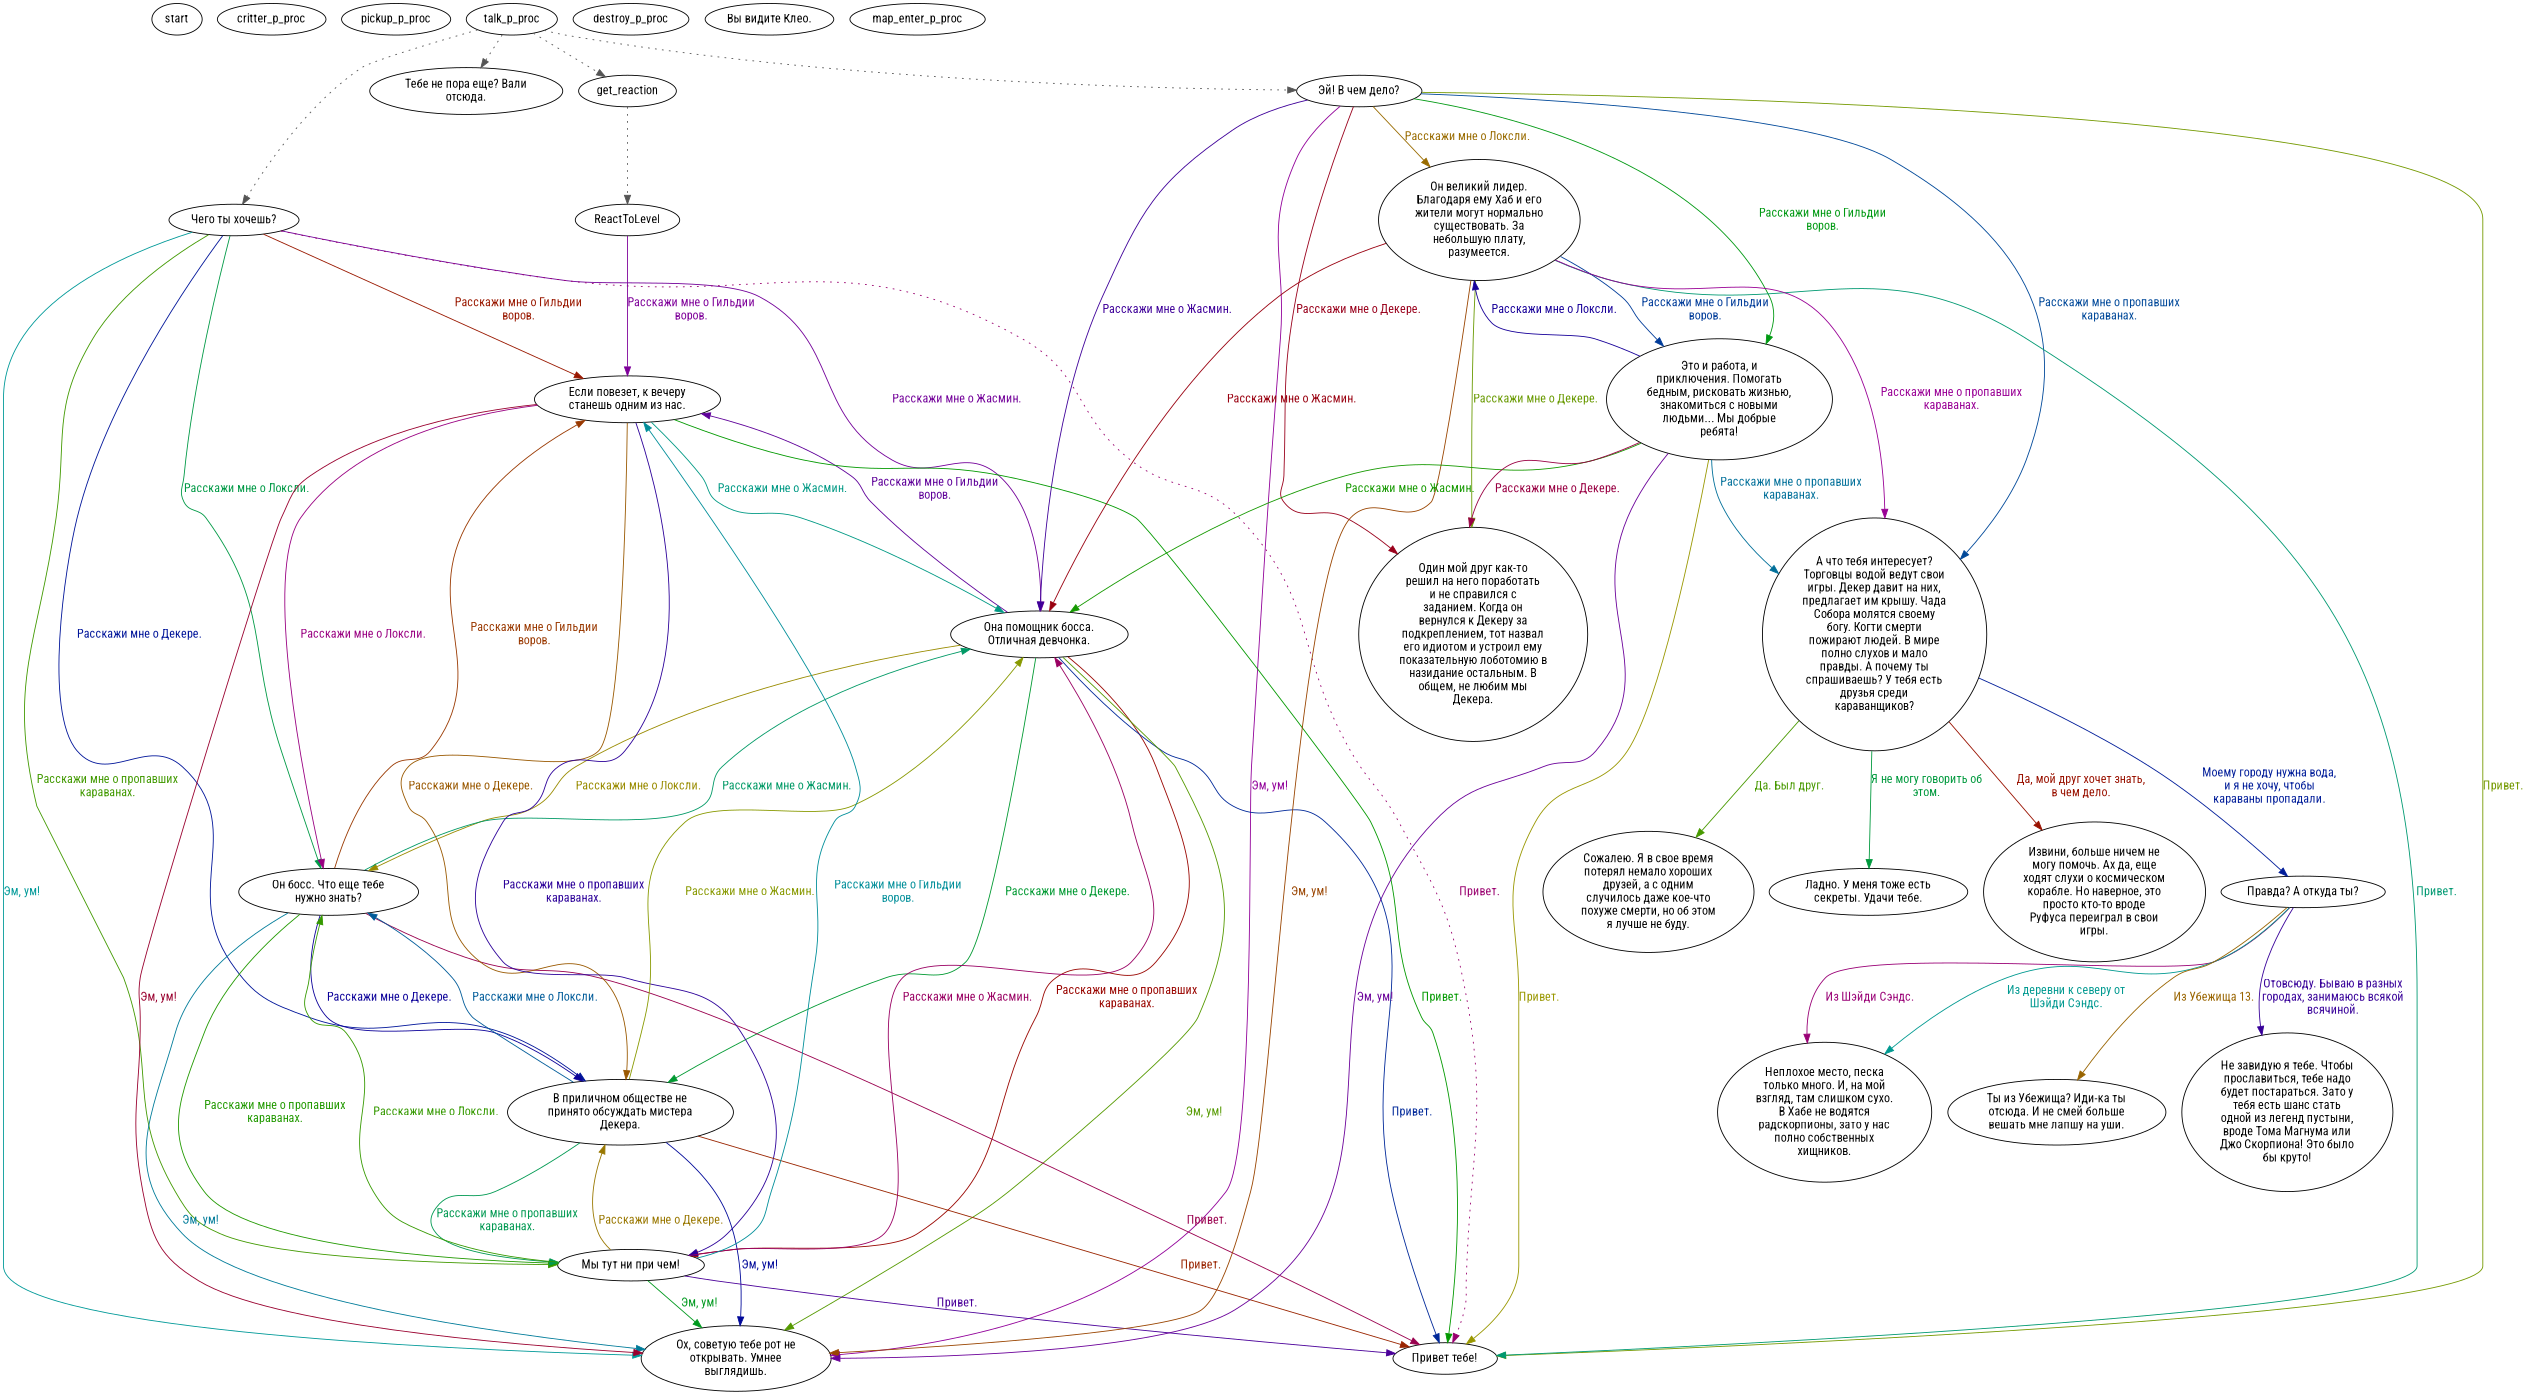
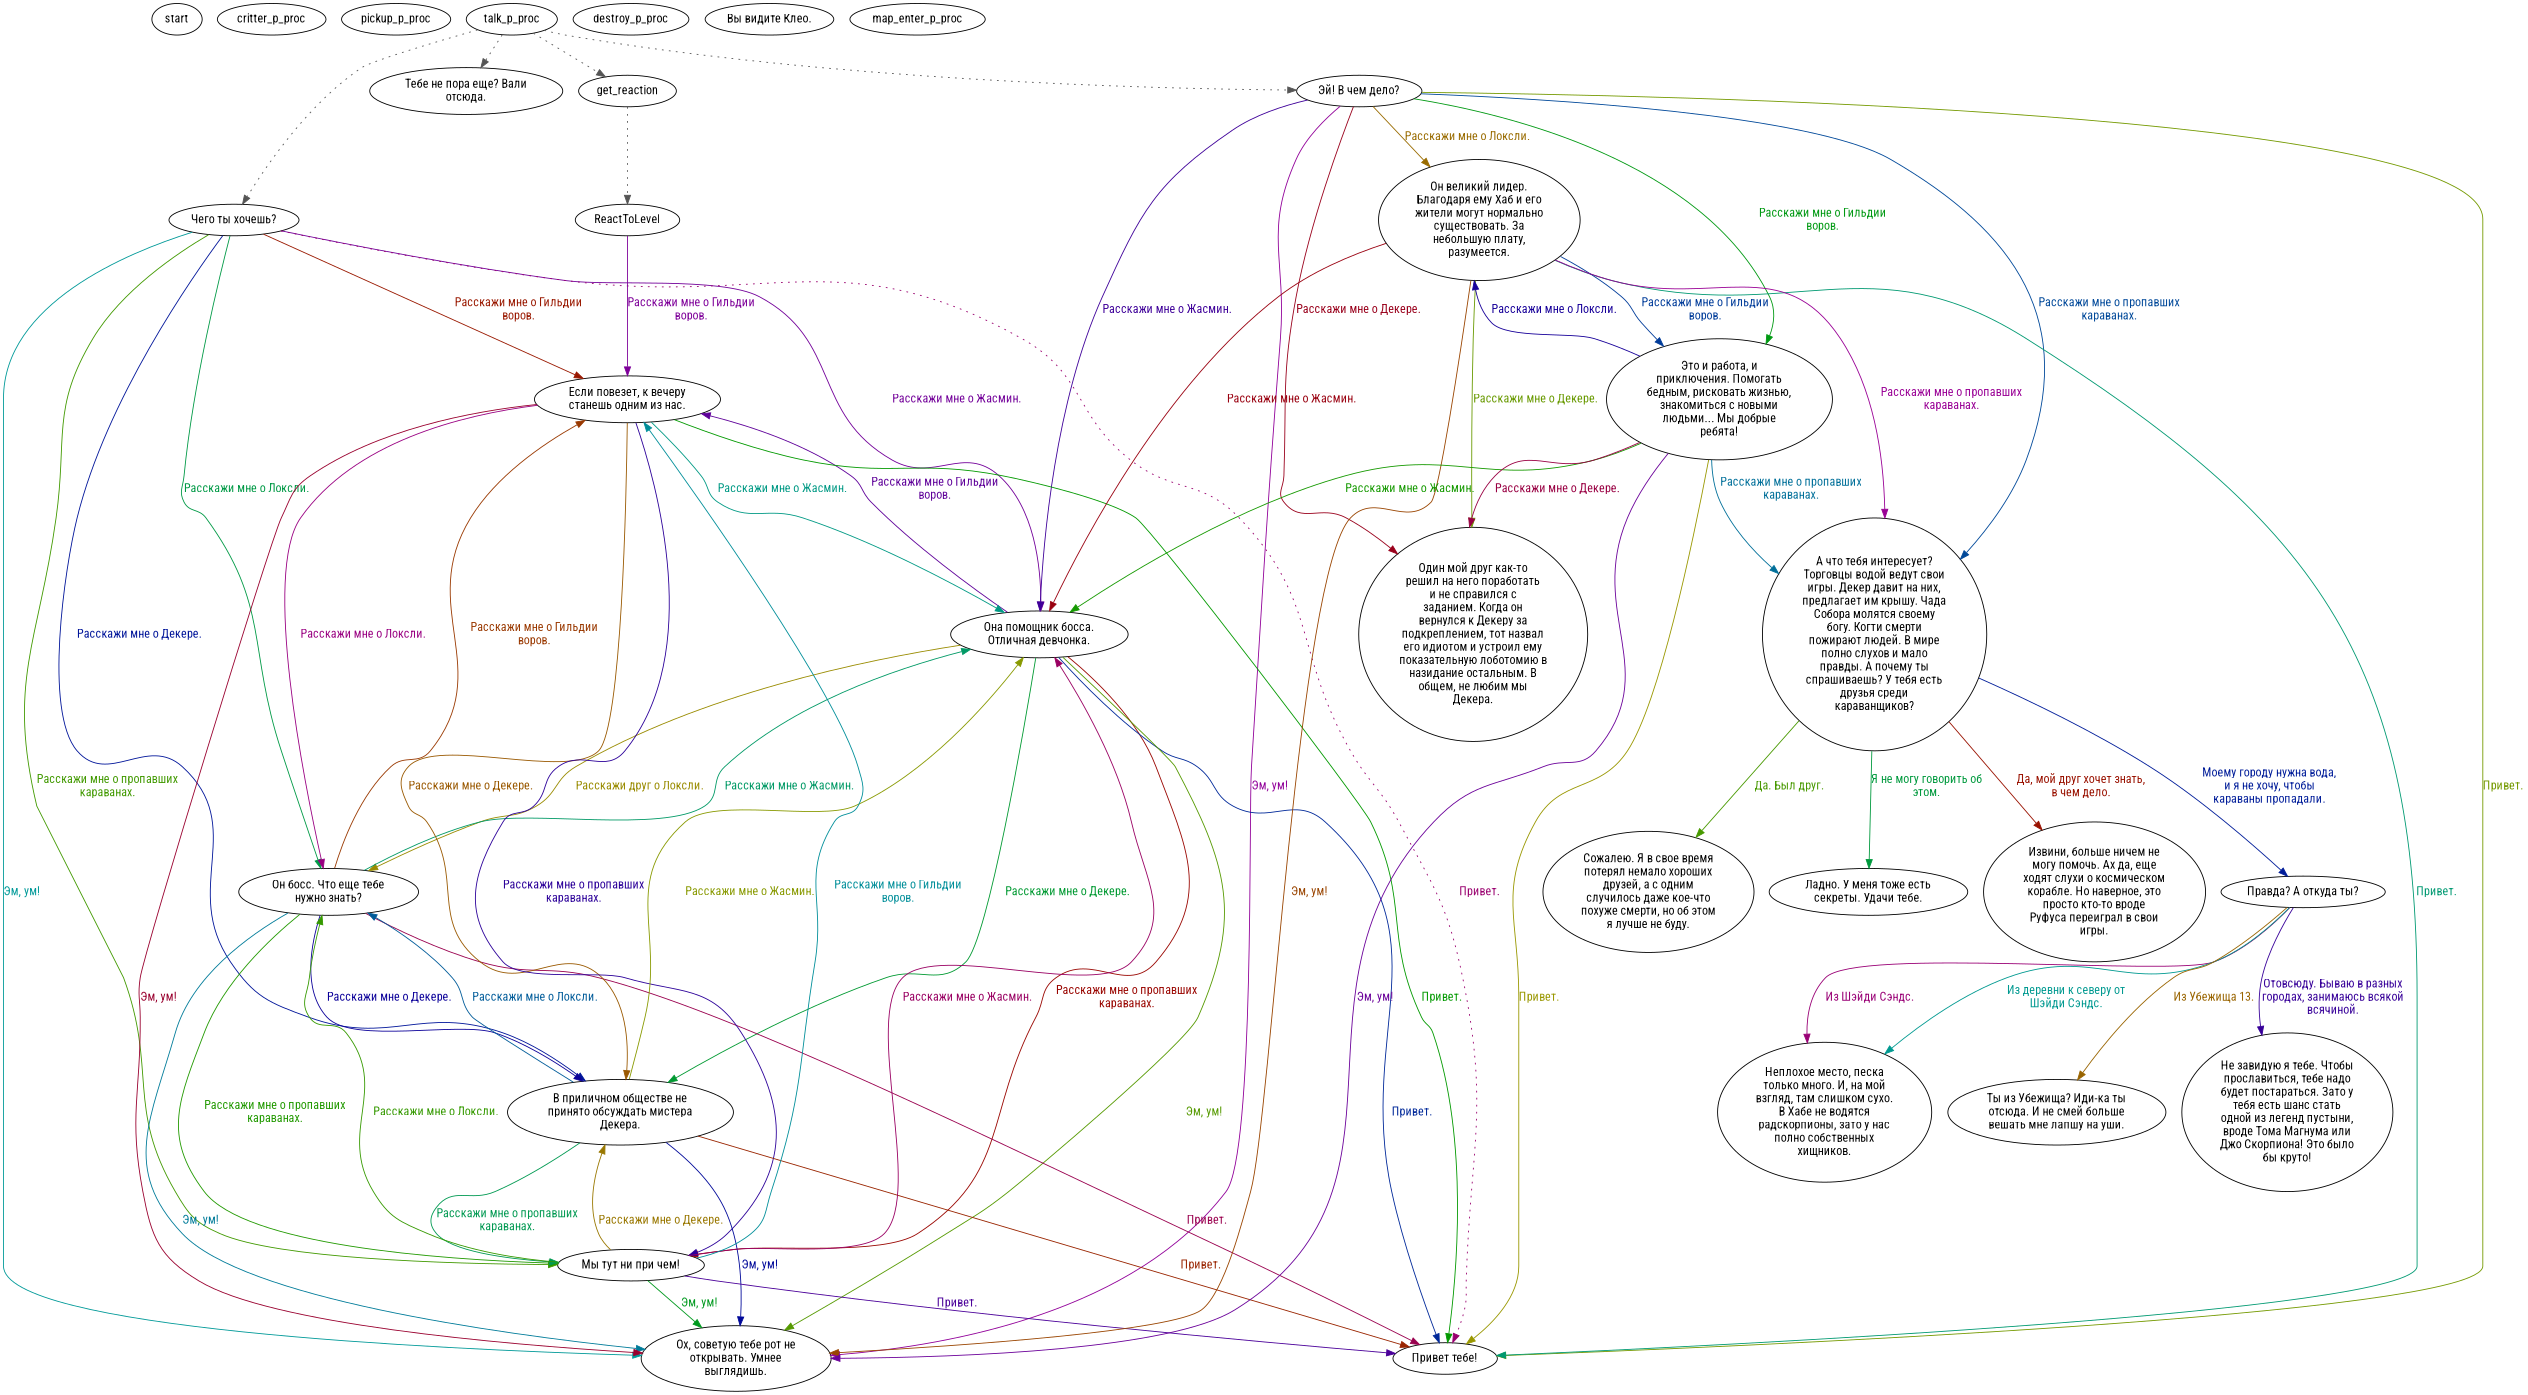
(639, 786) -> (640, 786)
